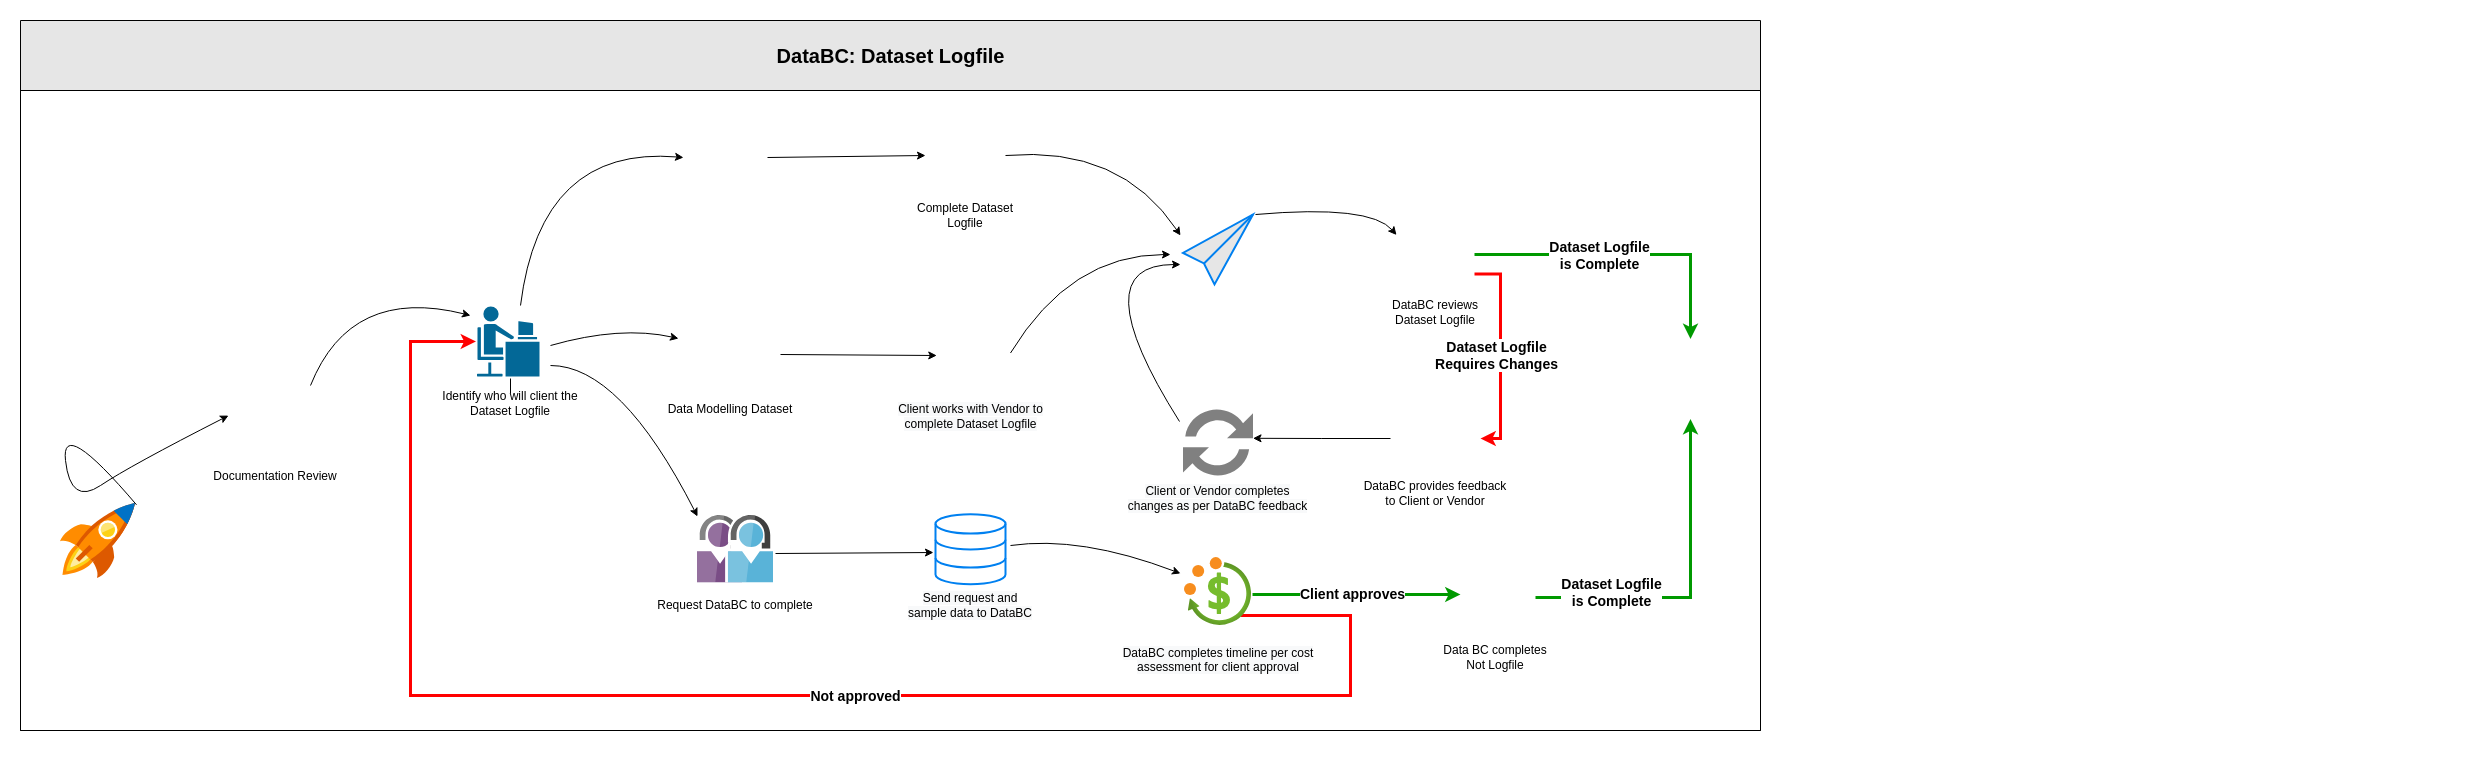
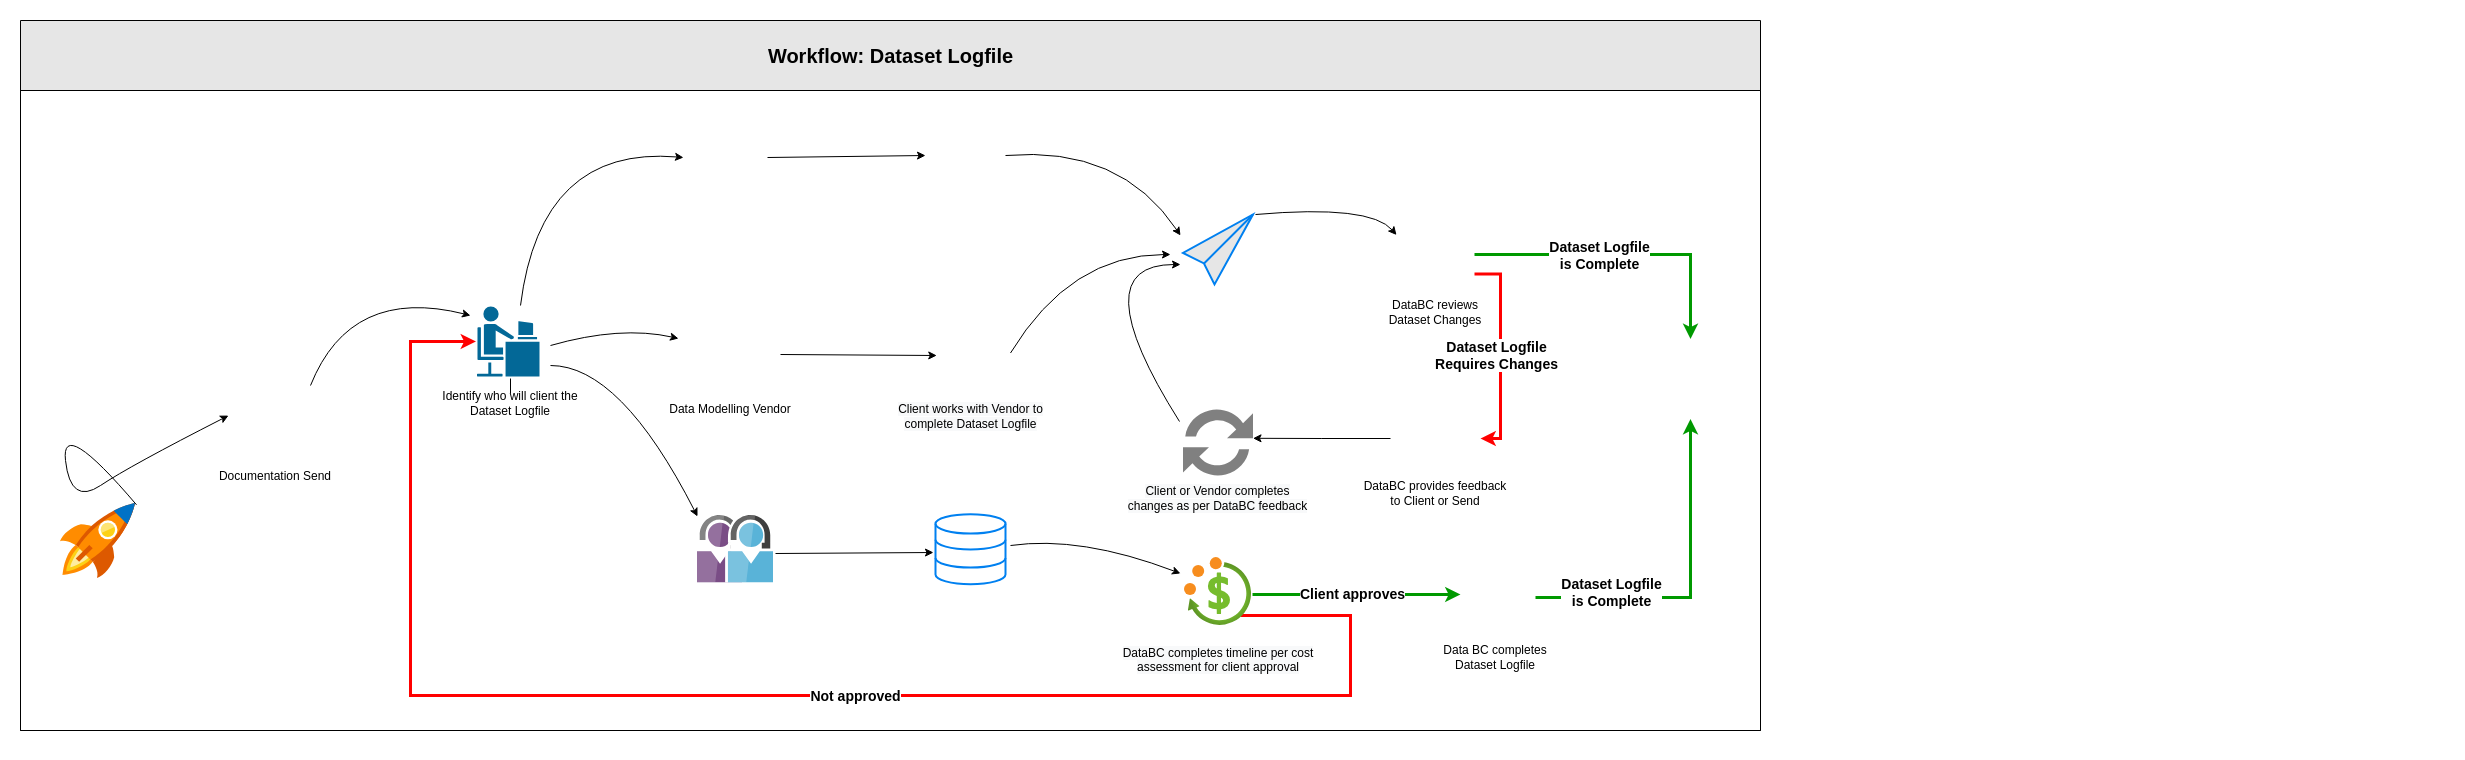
(891, 56) -> (891, 56)
(966, 216) -> none
(1436, 313) -> (1436, 313)
(731, 410) -> (731, 410)
(276, 477) -> (276, 477)
(1436, 494) -> (1436, 494)
(736, 606) -> none
(971, 606) -> none
(1496, 658) -> (1496, 658)
